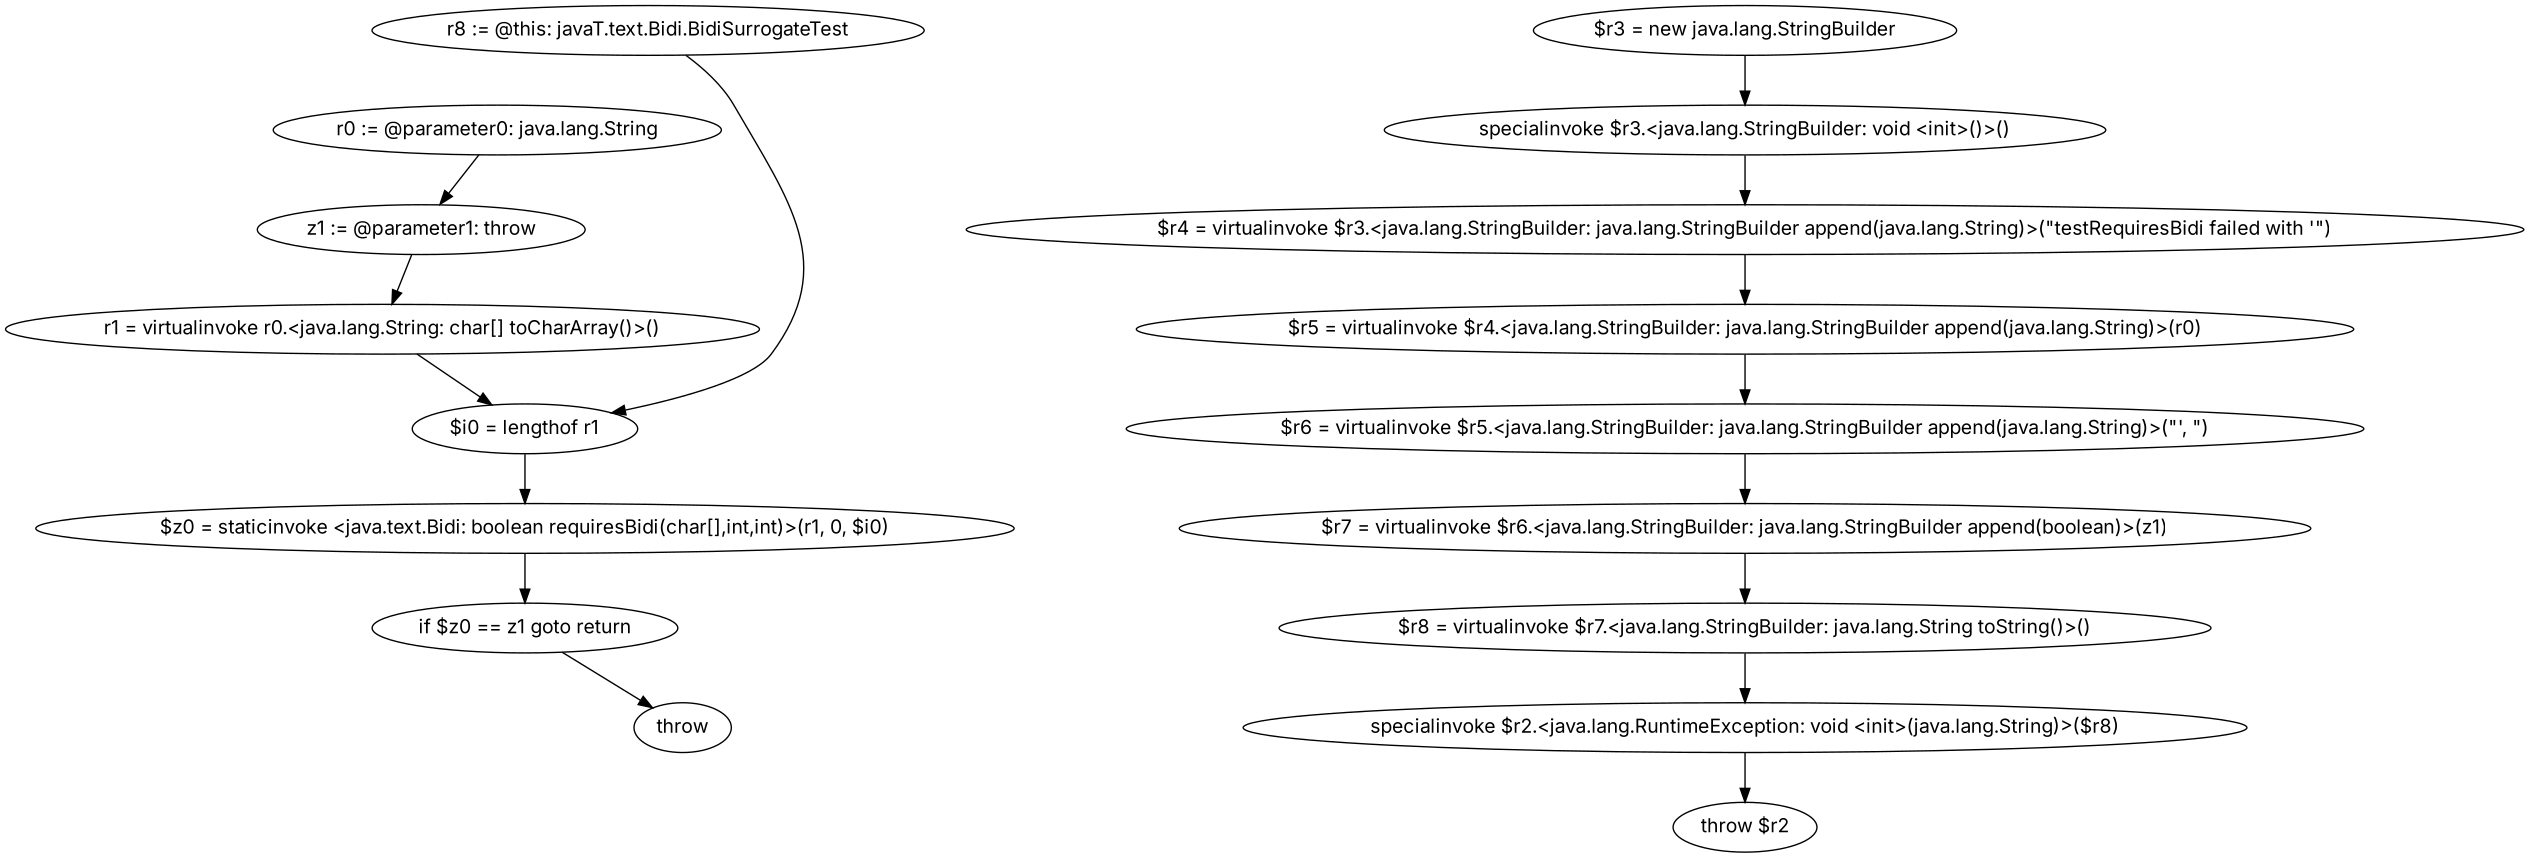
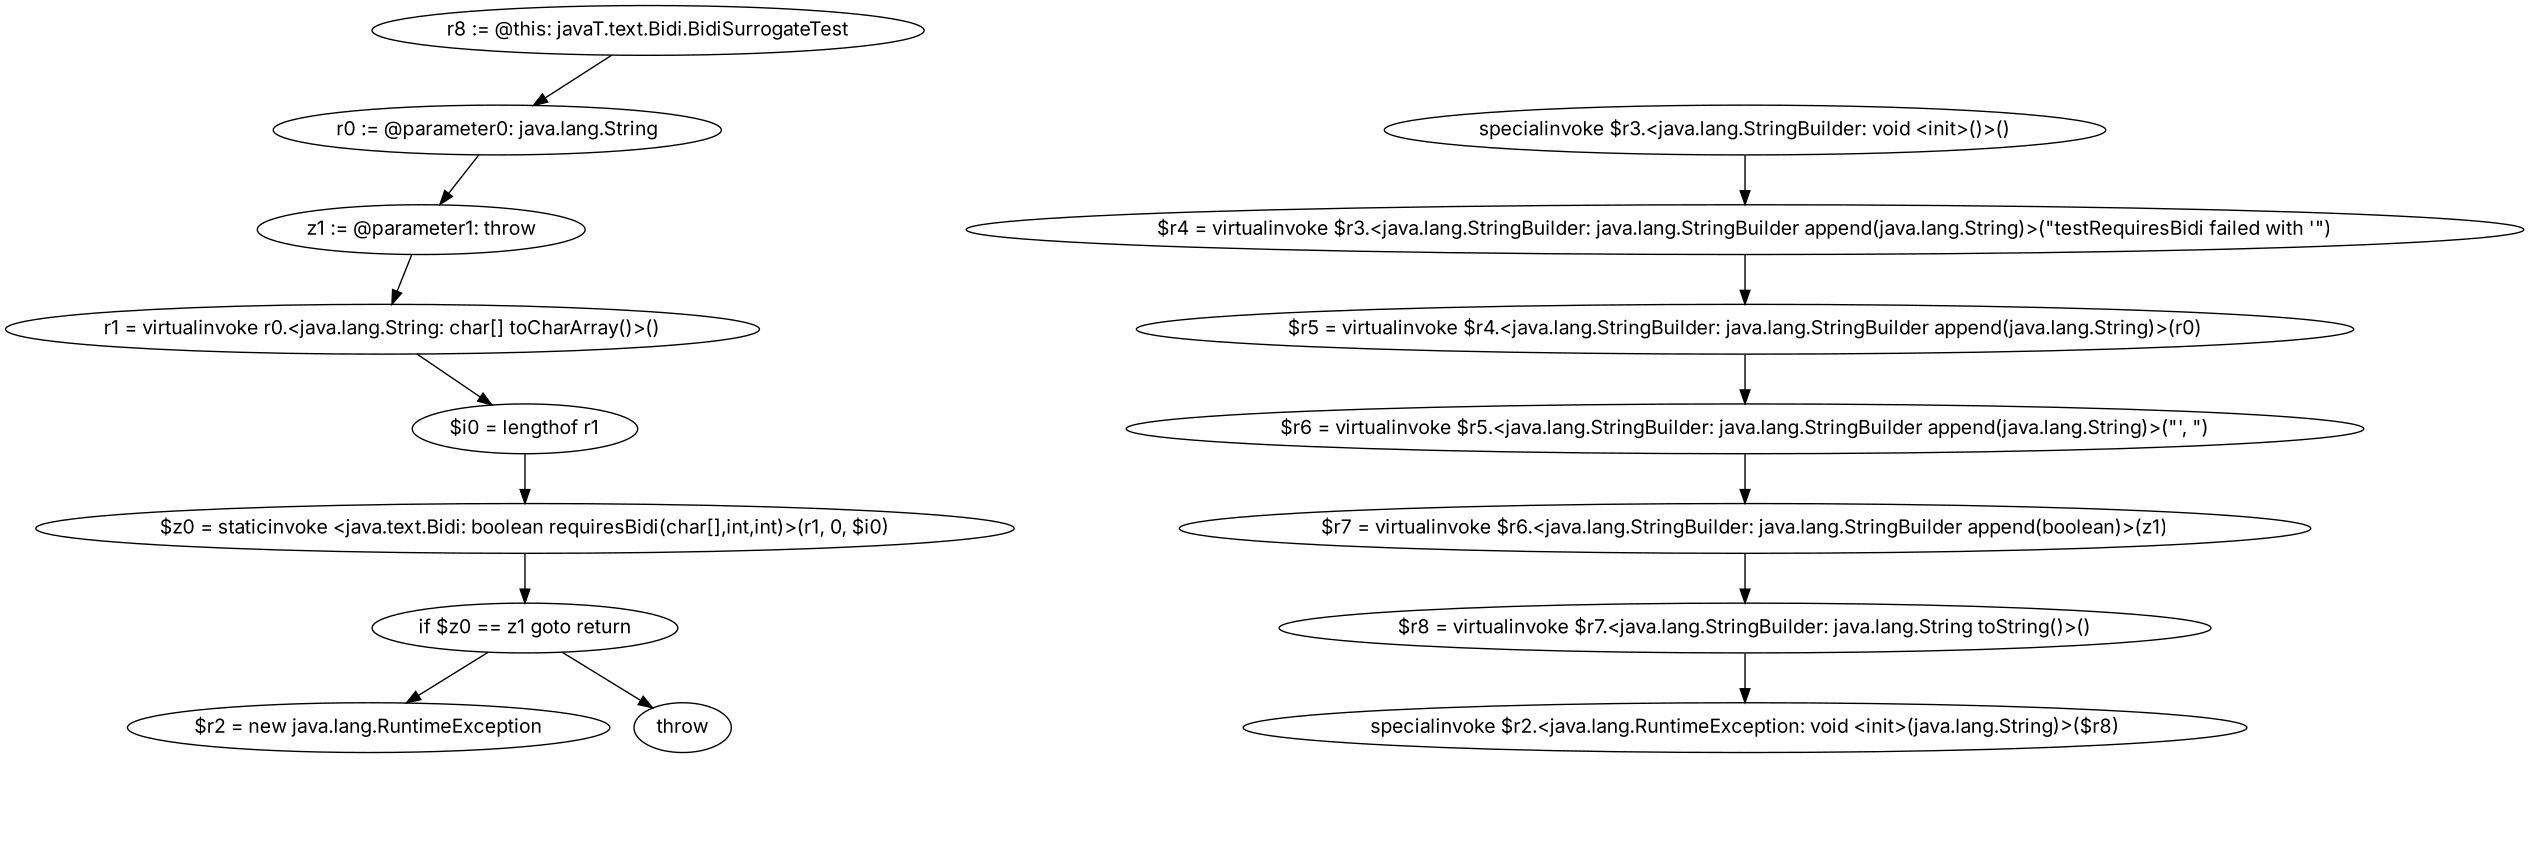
(1745, 30) -> none
(803, 269) -> (579, 76)
none -> (369, 728)
(1745, 827) -> none
